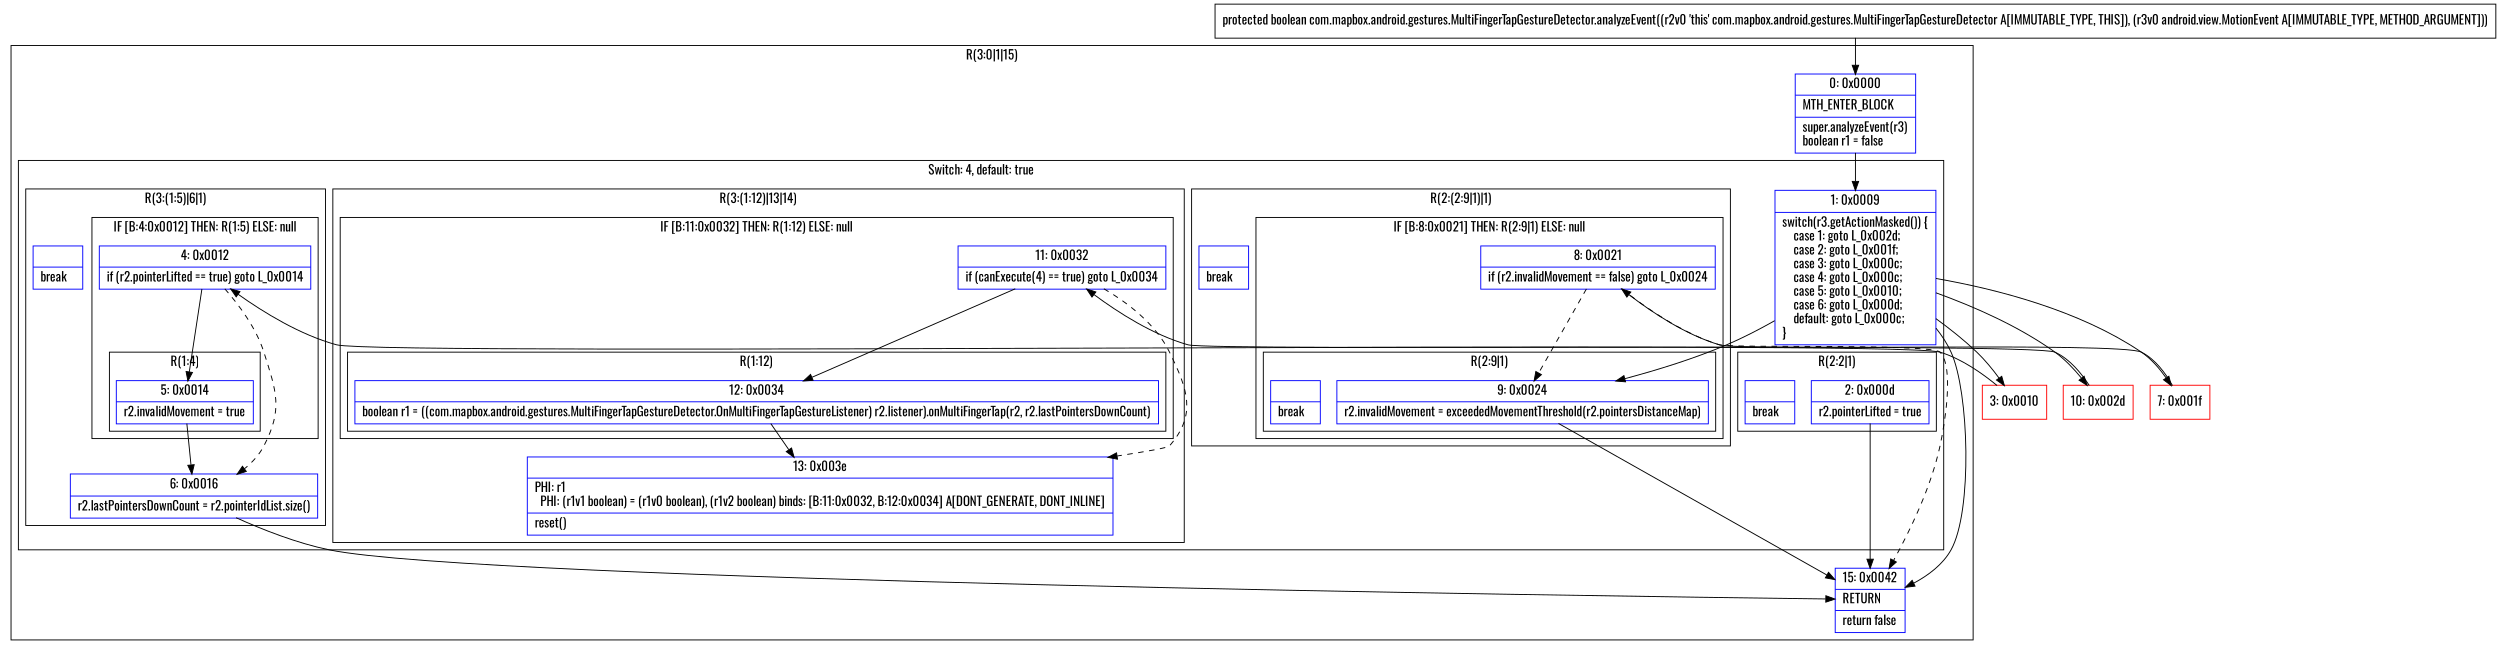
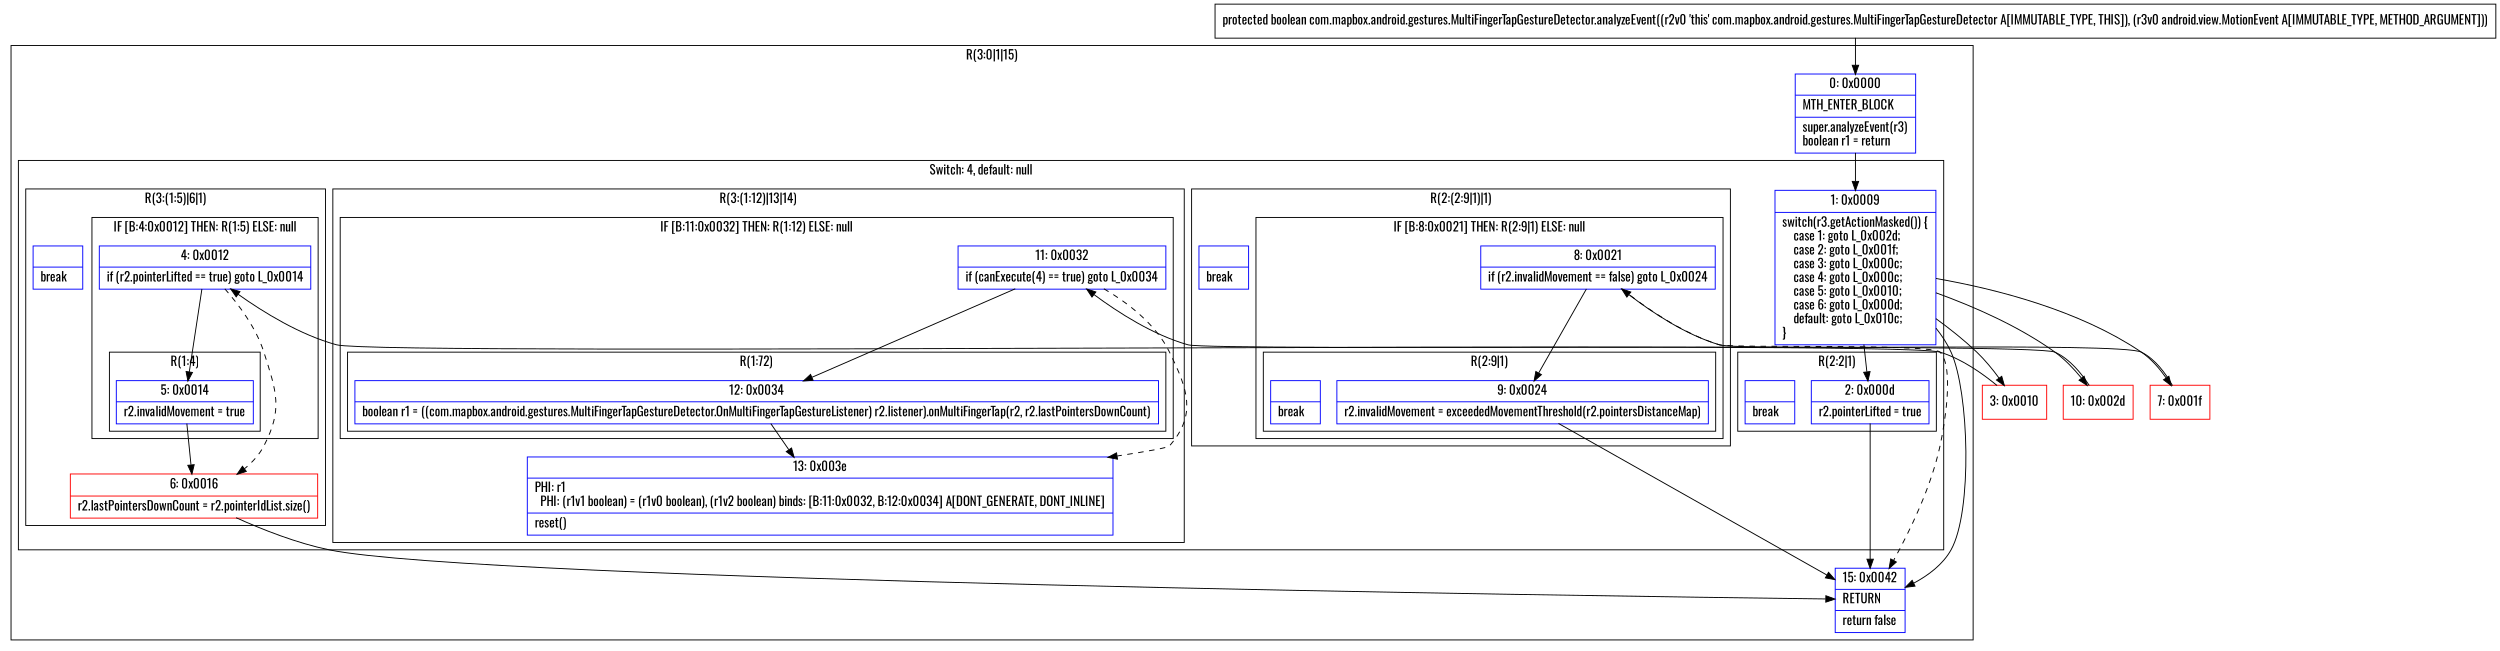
(1843, 142) -> (1847, 142)
(981, 171) -> (981, 171)
(1843, 320) -> (1843, 320)
(1563, 331) -> (1563, 331)
(1690, 359) -> (1865, 358)
(757, 363) -> (757, 363)
(194, 496) -> (194, 496)
